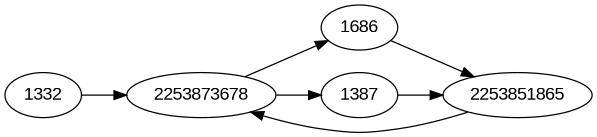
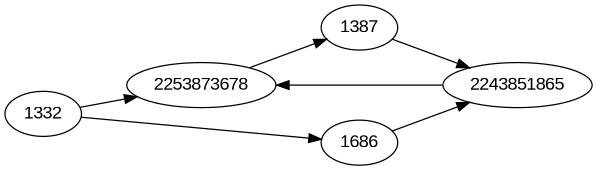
(281, 61) -> (195, 128)
(518, 95) -> (518, 85)
